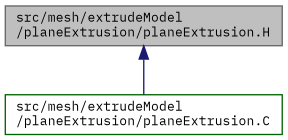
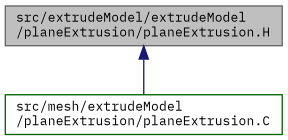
(144, 26) -> (144, 26)
